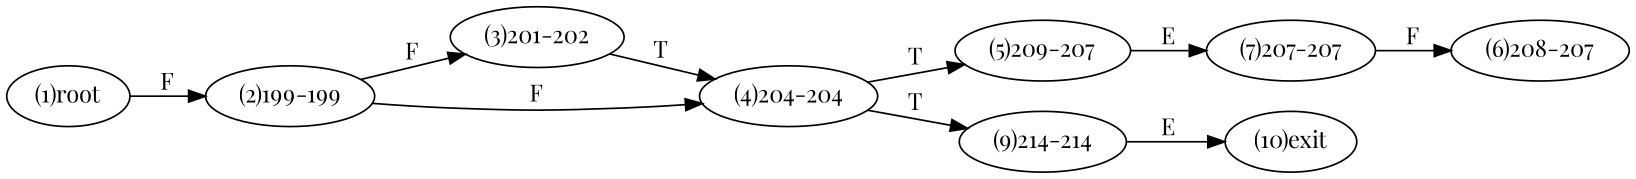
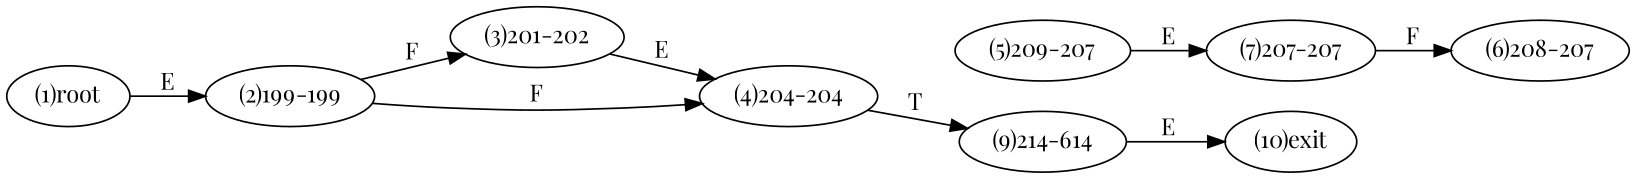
(662, 51) -> (662, 51)
(908, 75) -> none
(168, 84) -> (168, 84)
(1043, 142) -> (1043, 142)
